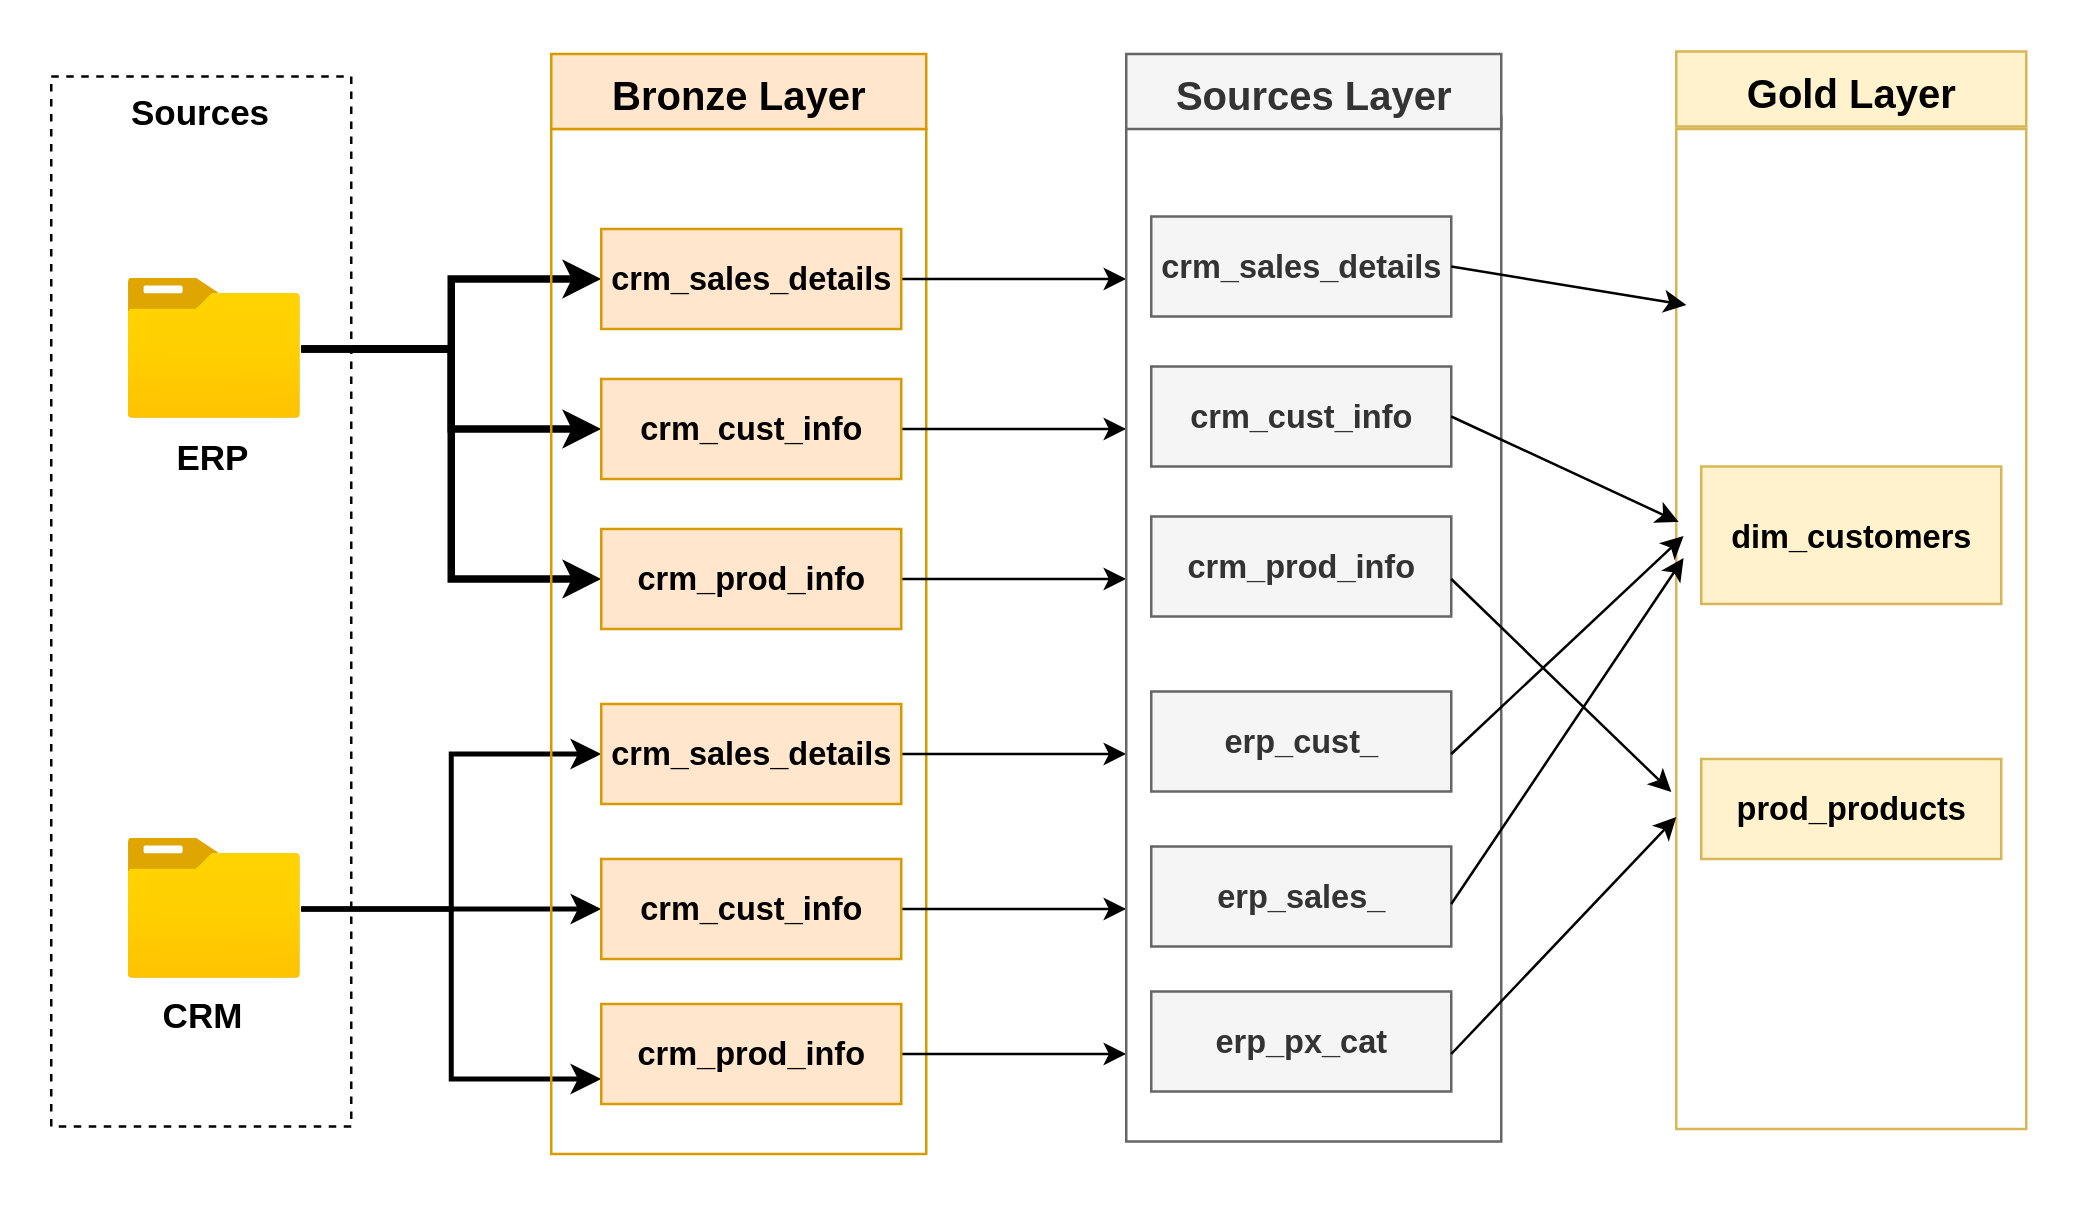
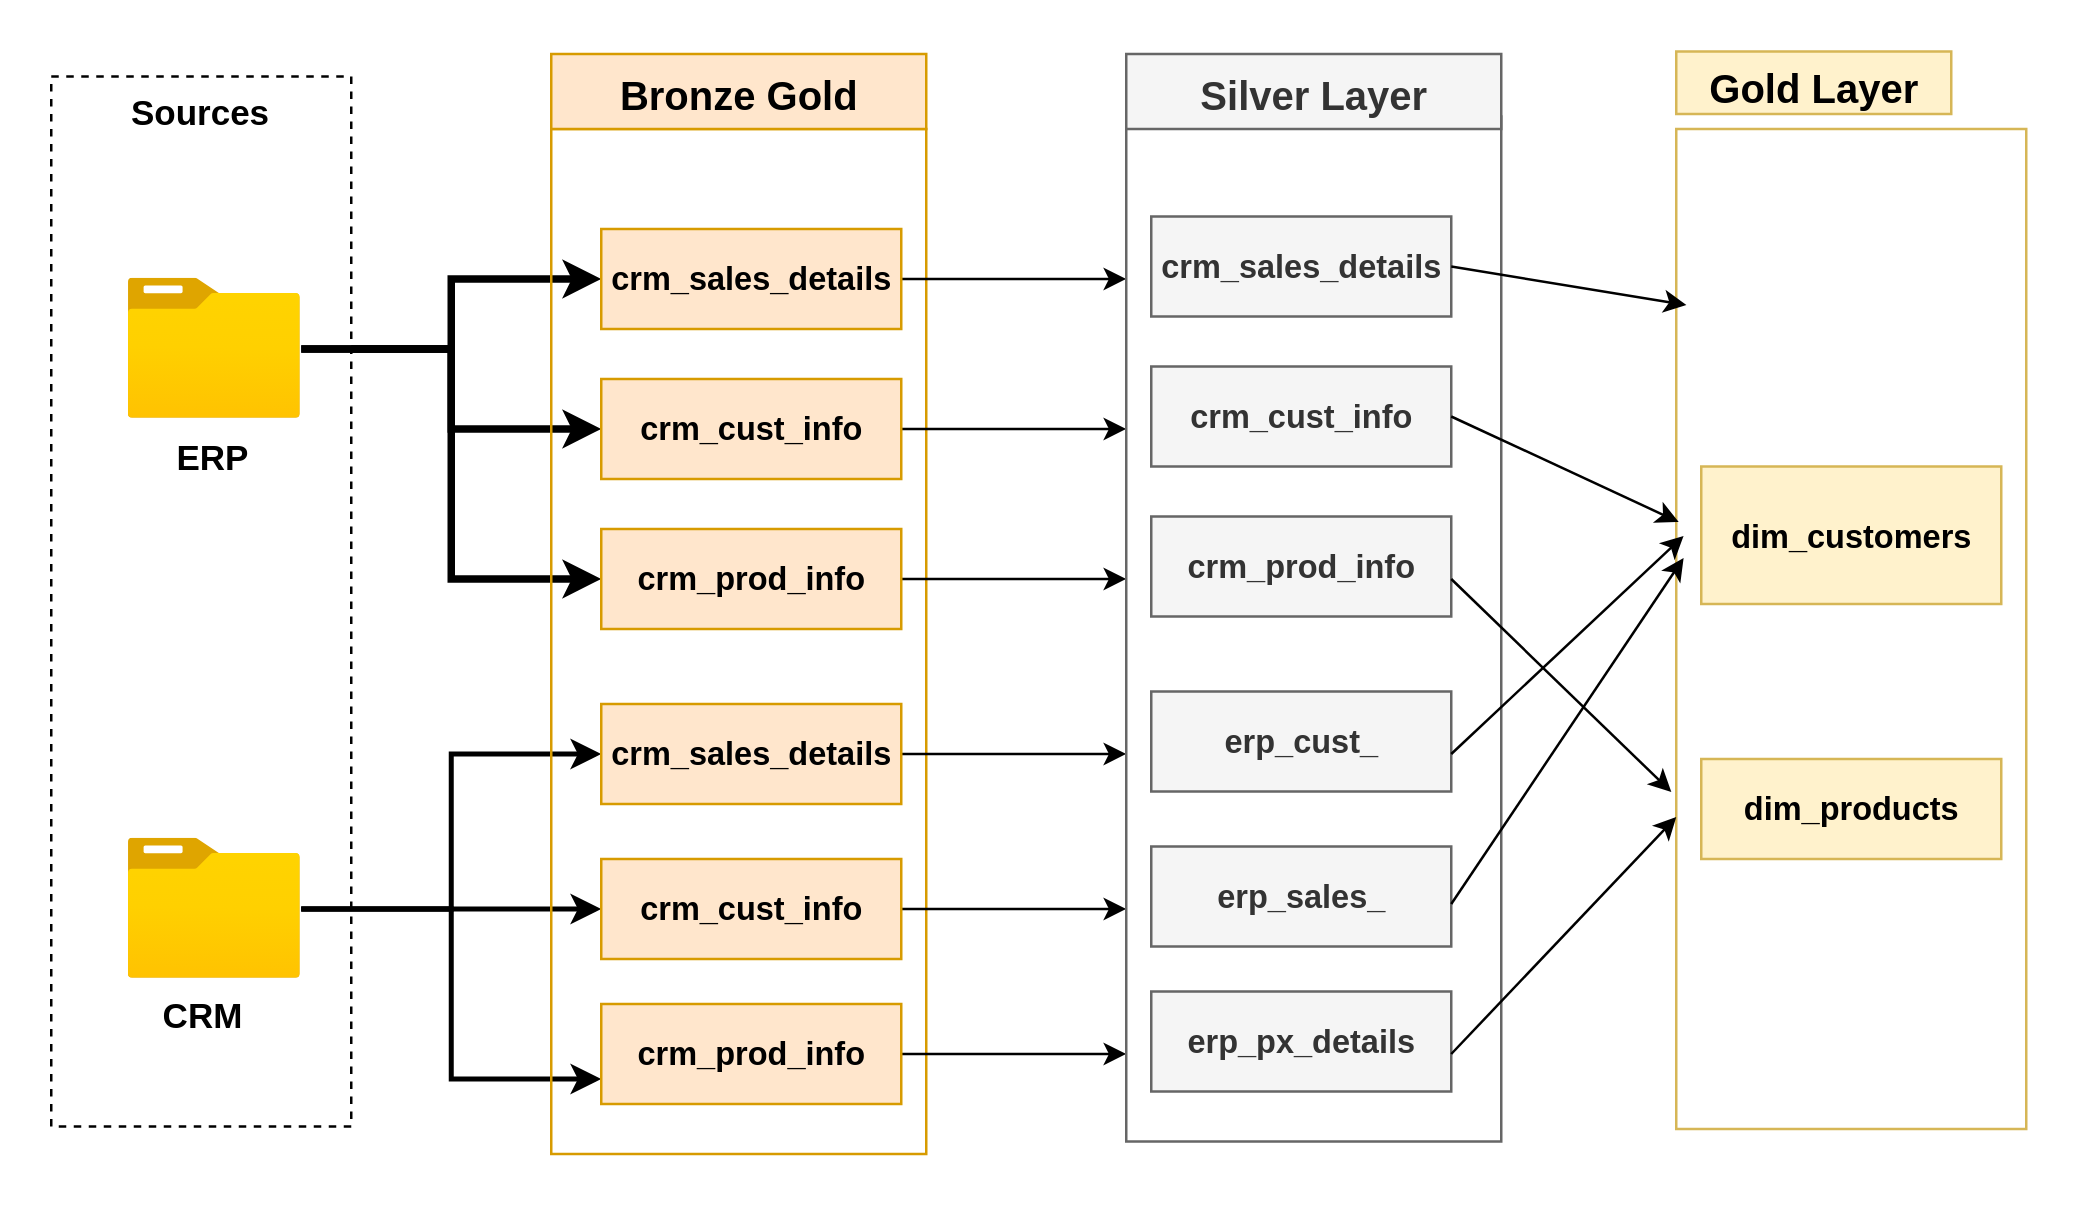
(1851, 89) -> (1814, 83)
(740, 91) -> (740, 91)
(1315, 91) -> (1315, 91)
(1853, 809) -> (1853, 809)
(1303, 1041) -> (1303, 1041)
